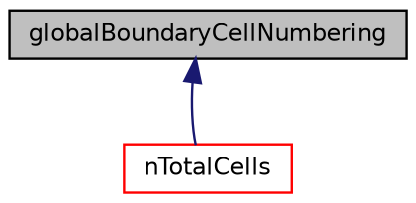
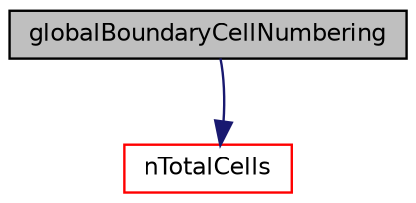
(192, 114) -> (224, 90)
